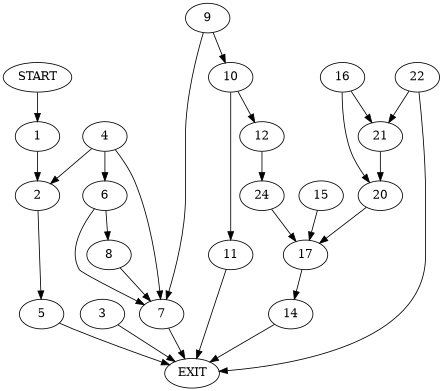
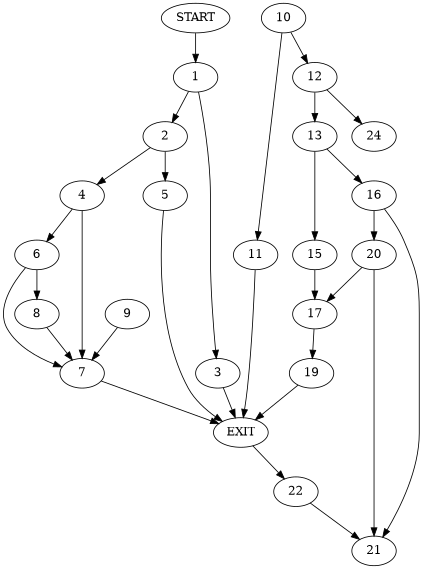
(218, 44) -> none
none -> (315, 136)
(380, 162) -> (374, 399)
(74, 163) -> (127, 164)
none -> (210, 221)
(281, 222) -> none
(413, 296) -> (266, 459)
(291, 314) -> (312, 373)
